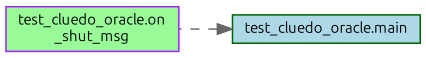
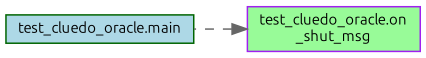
(198, 29) -> (213, 29)
